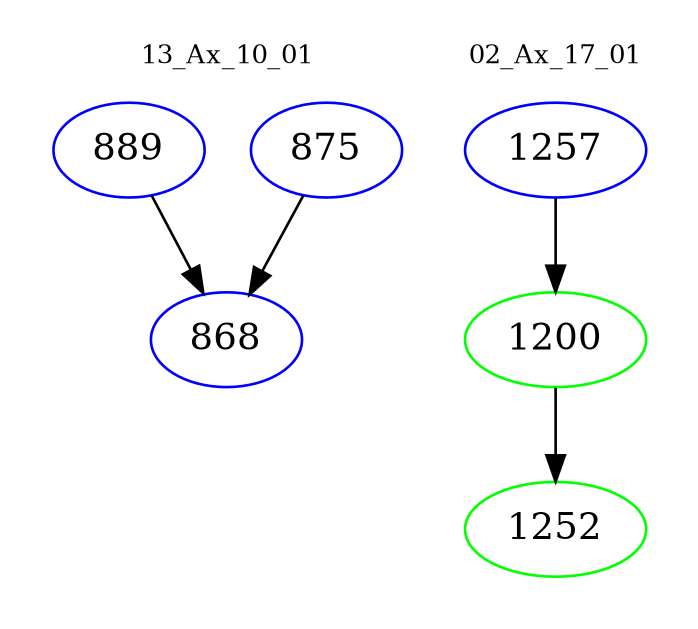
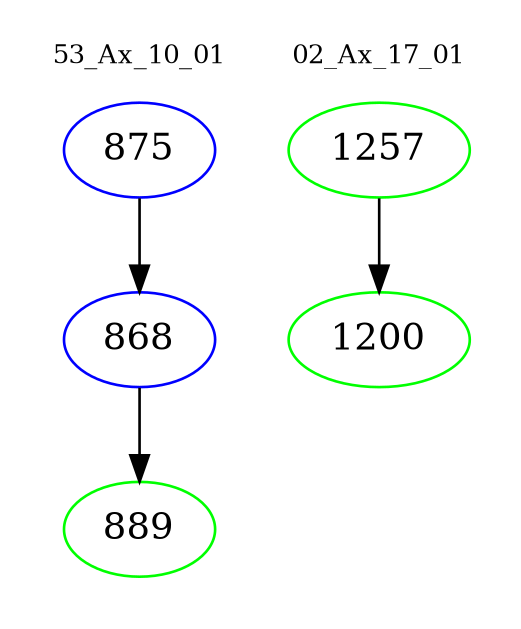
(228, 57) -> (140, 57)
(129, 150) -> (140, 529)
(556, 150) -> (379, 150)
(171, 233) -> (140, 422)
(556, 529) -> none
